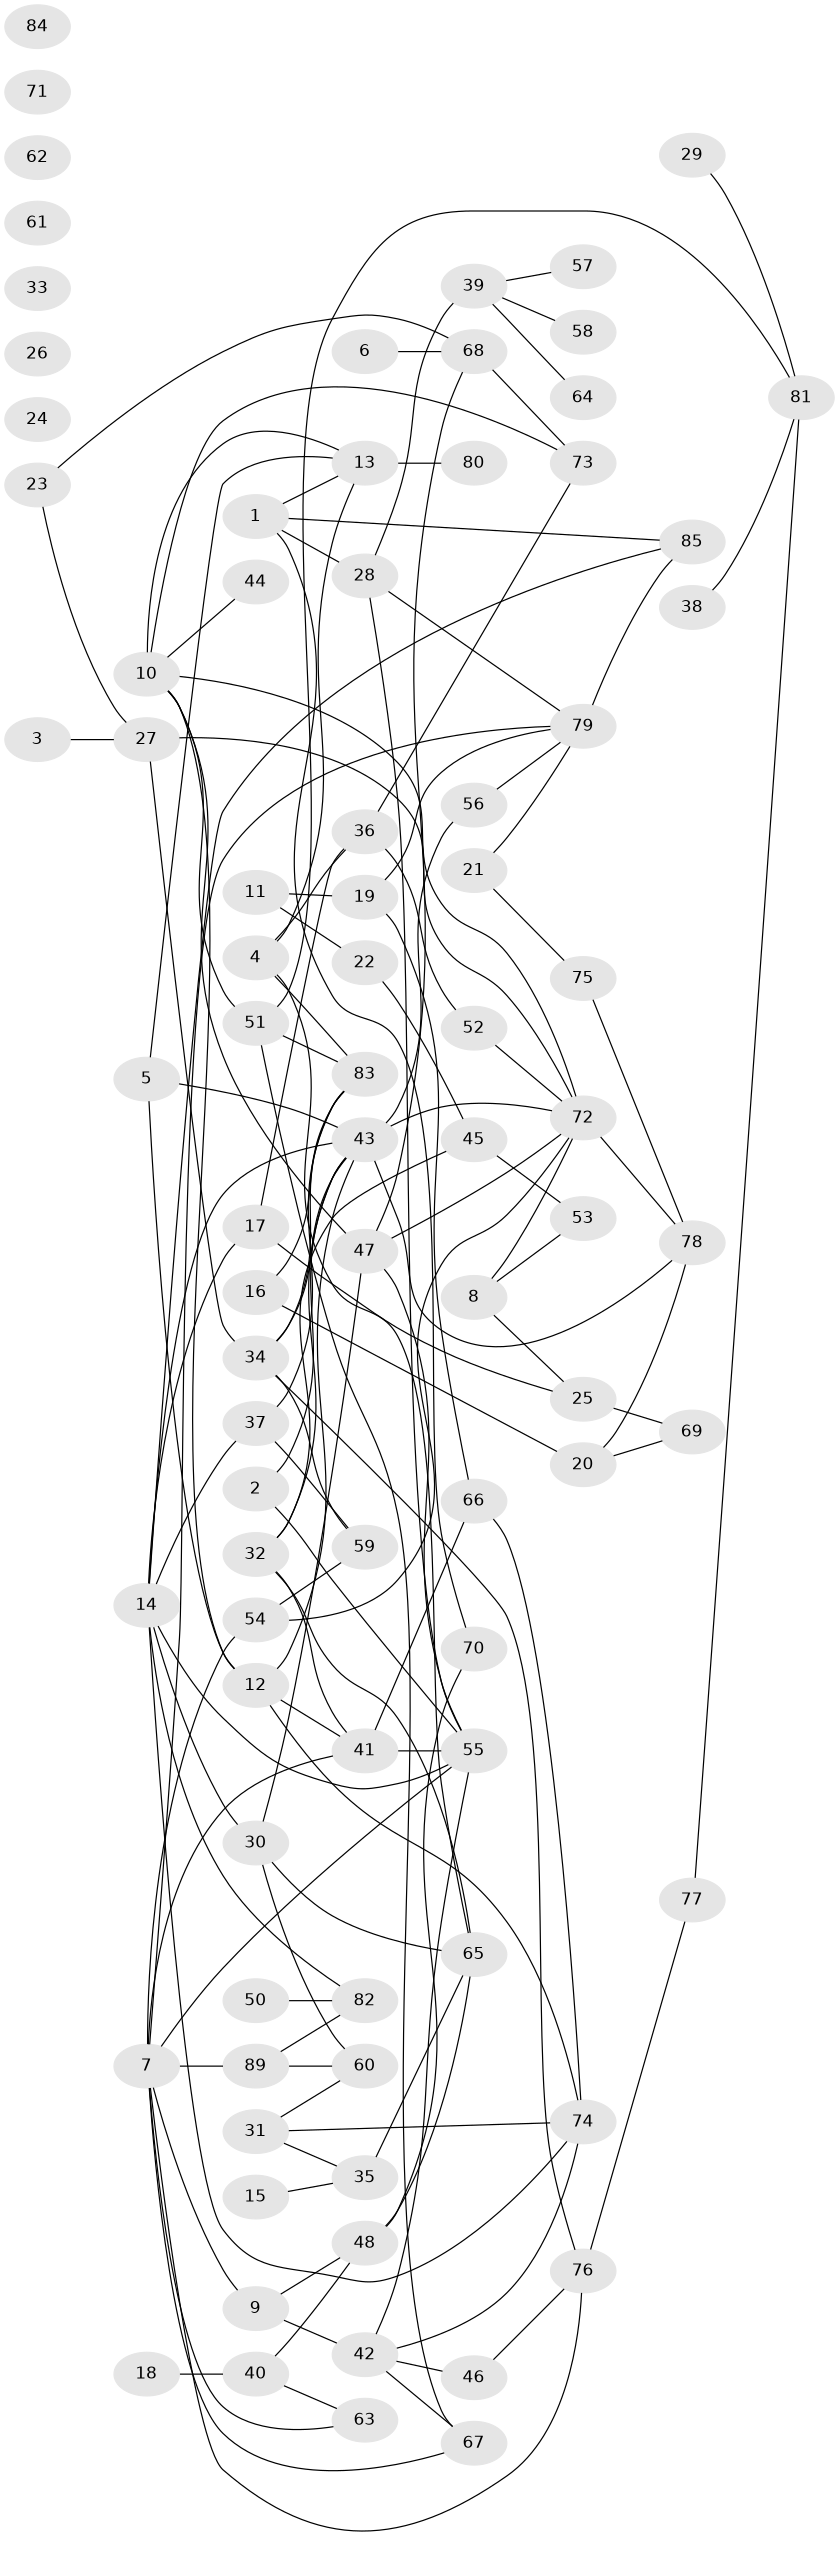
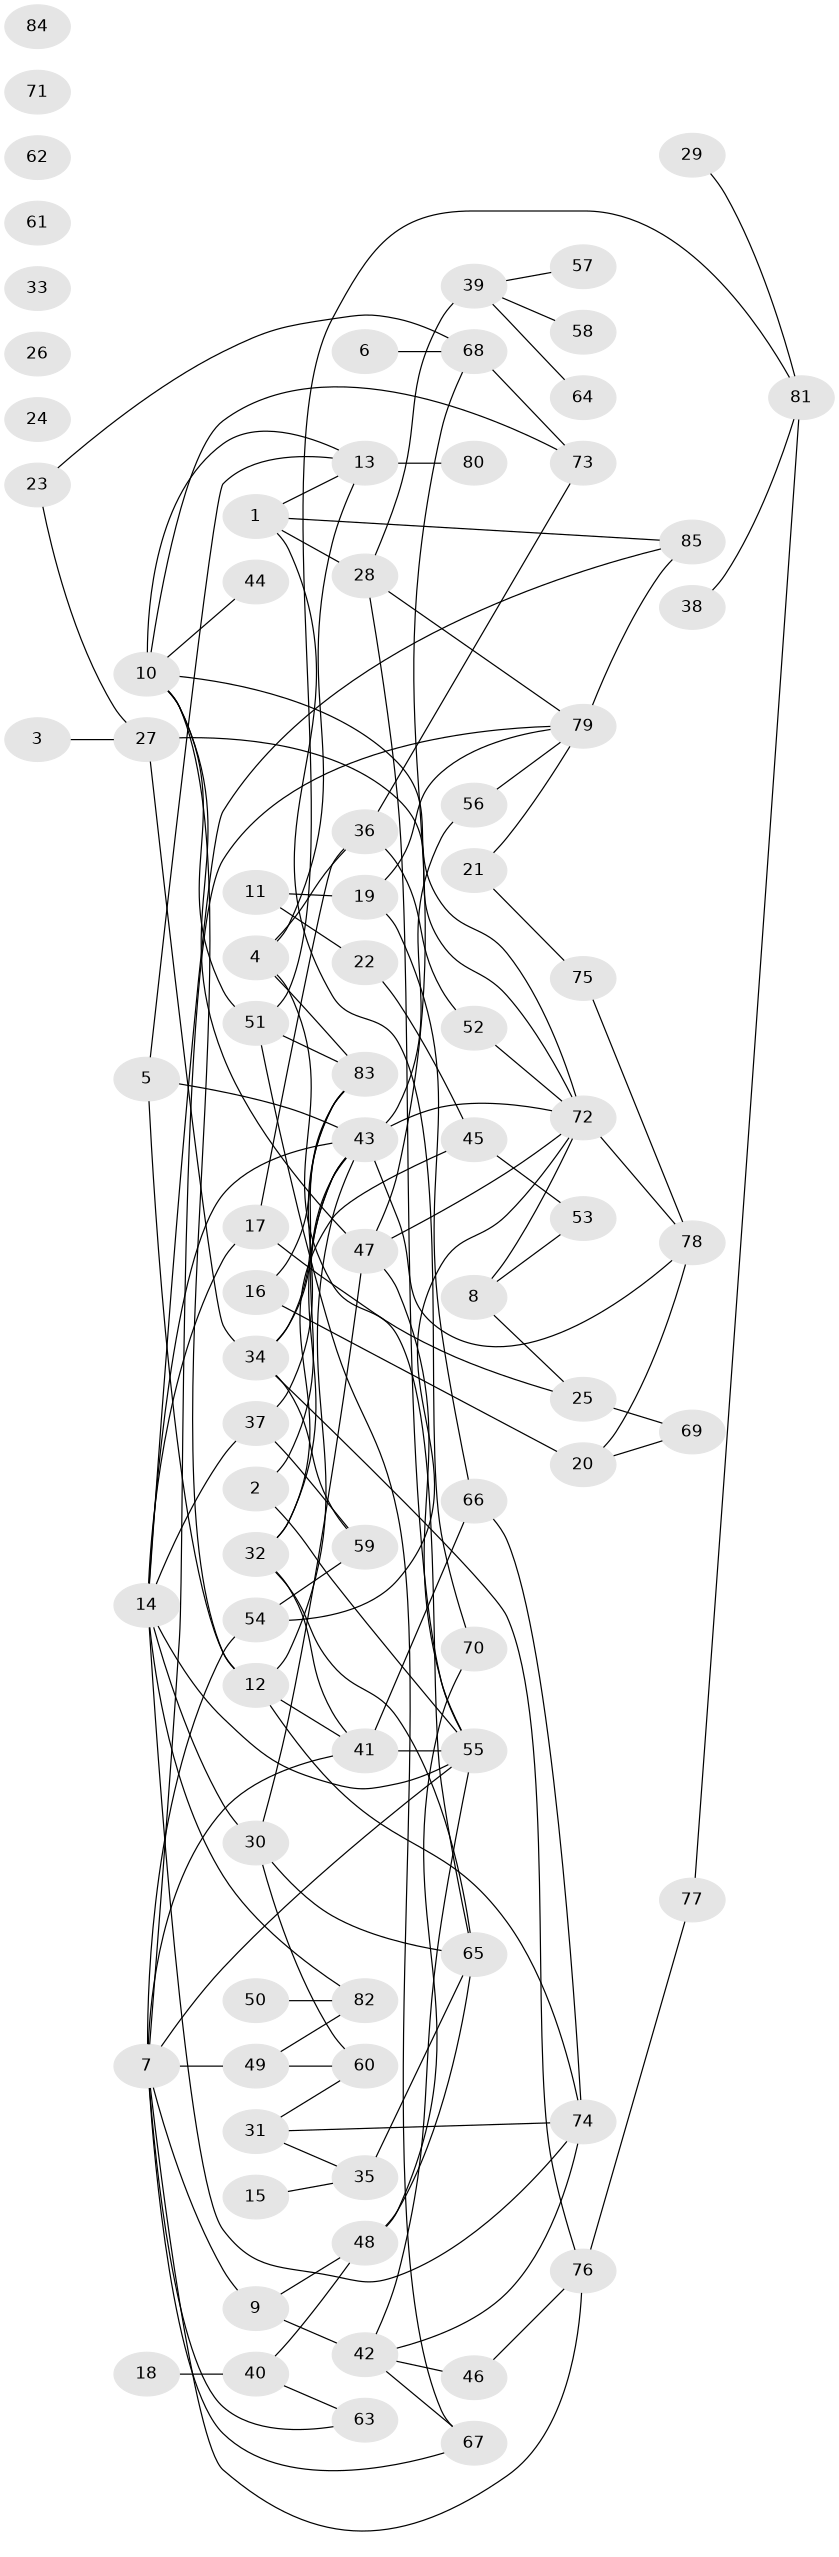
(256, 2066) -> (256, 2066)
